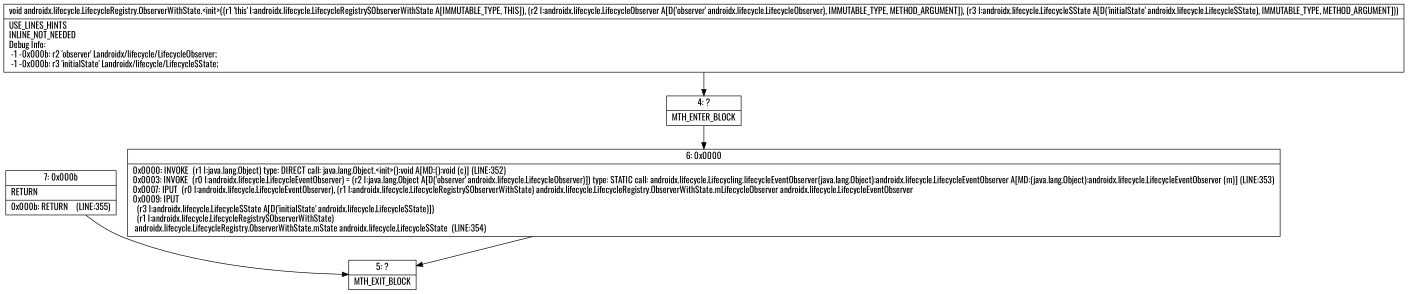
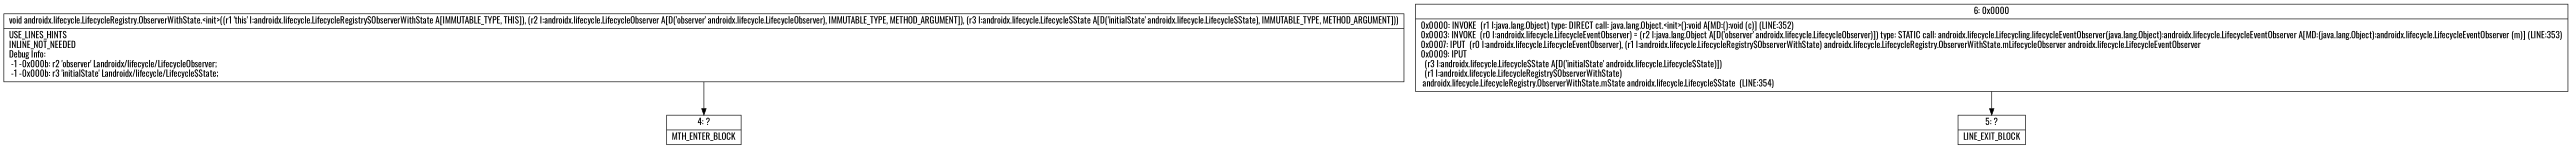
(704, 134) -> none
(61, 193) -> none
(382, 282) -> (1992, 137)
